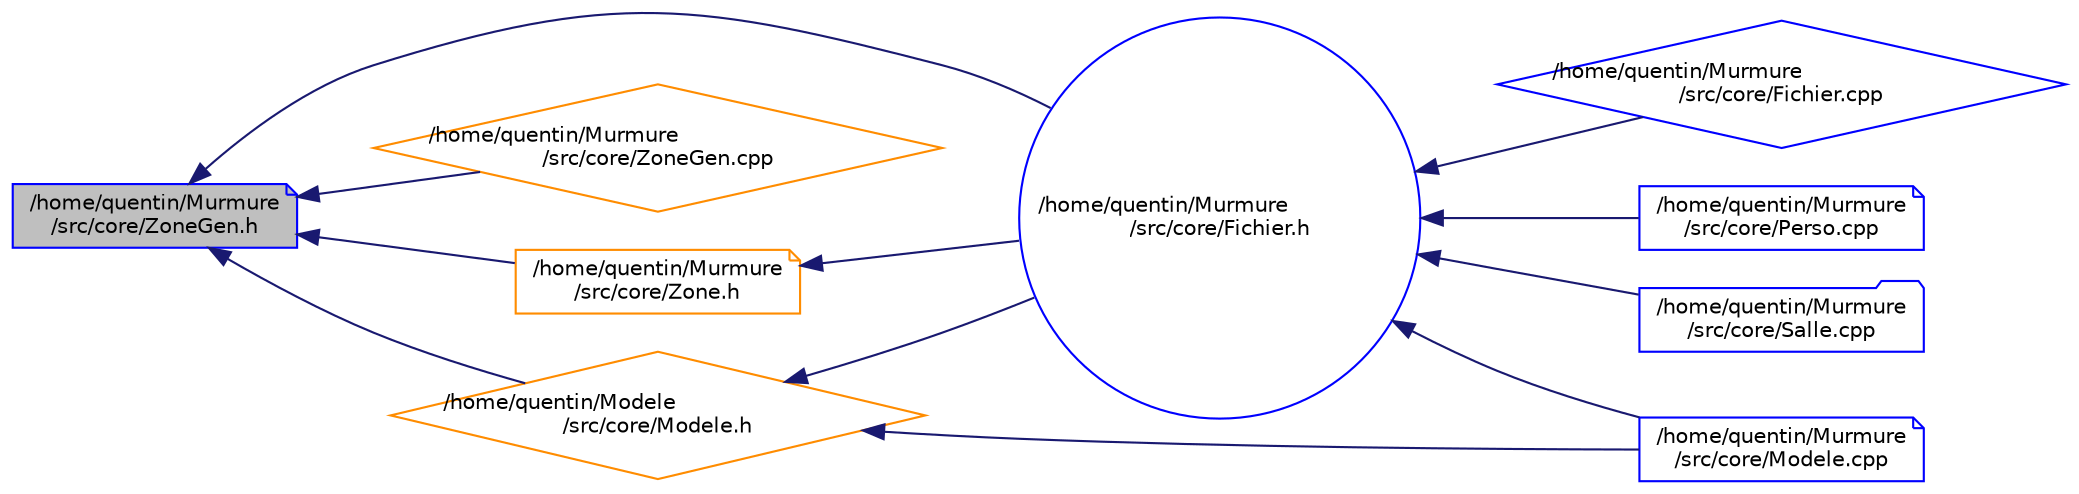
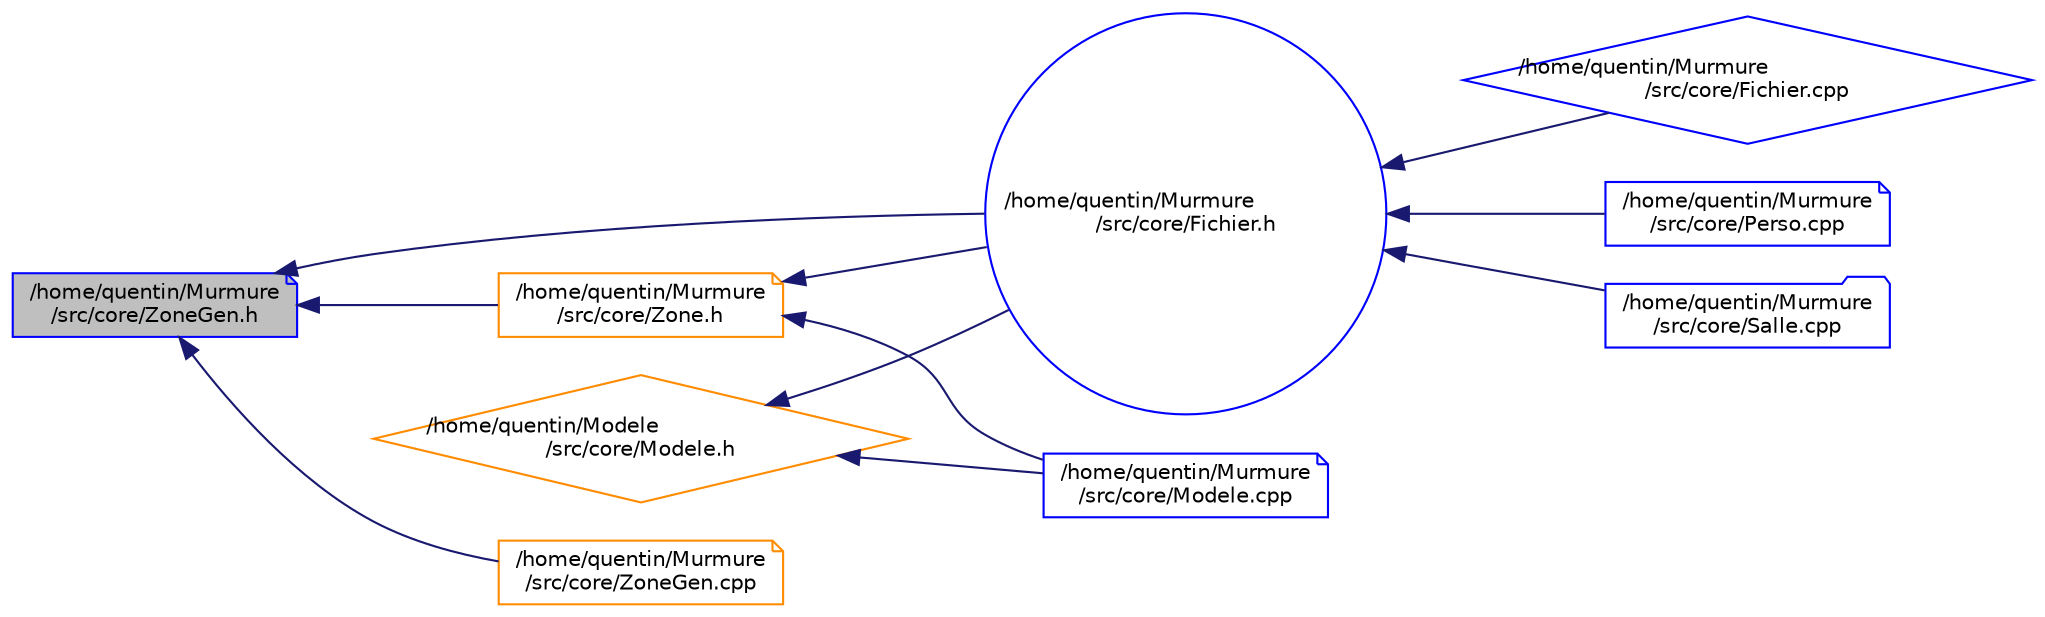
(658, 148) -> (641, 572)
(372, 332) -> none
(1523, 381) -> (933, 376)
